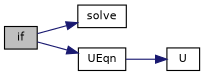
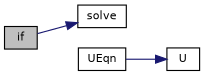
(52, 46) -> none
